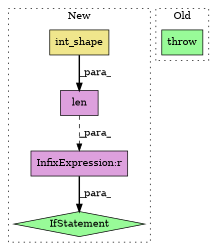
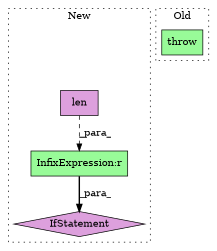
(79, 42) -> none
(79, 164) -> (79, 164)
(79, 224) -> (79, 224)
